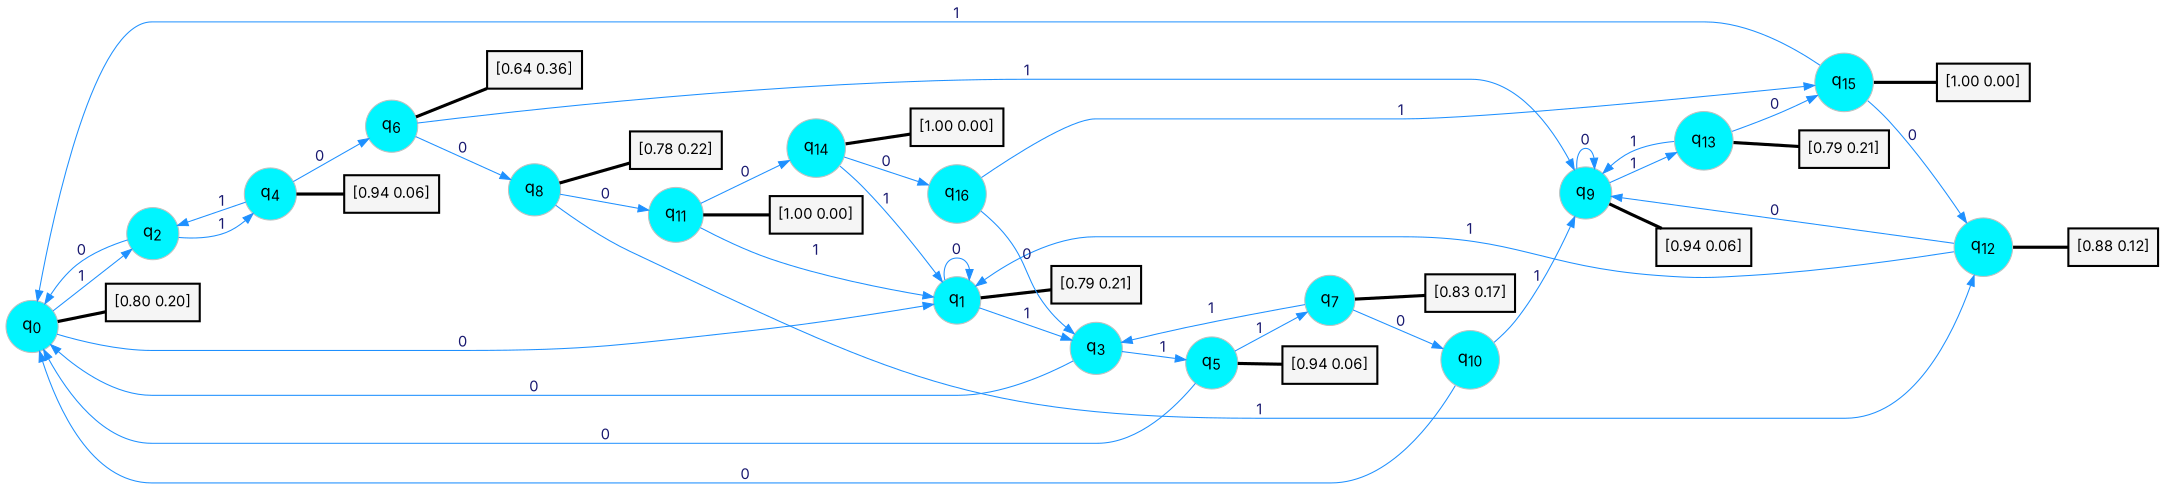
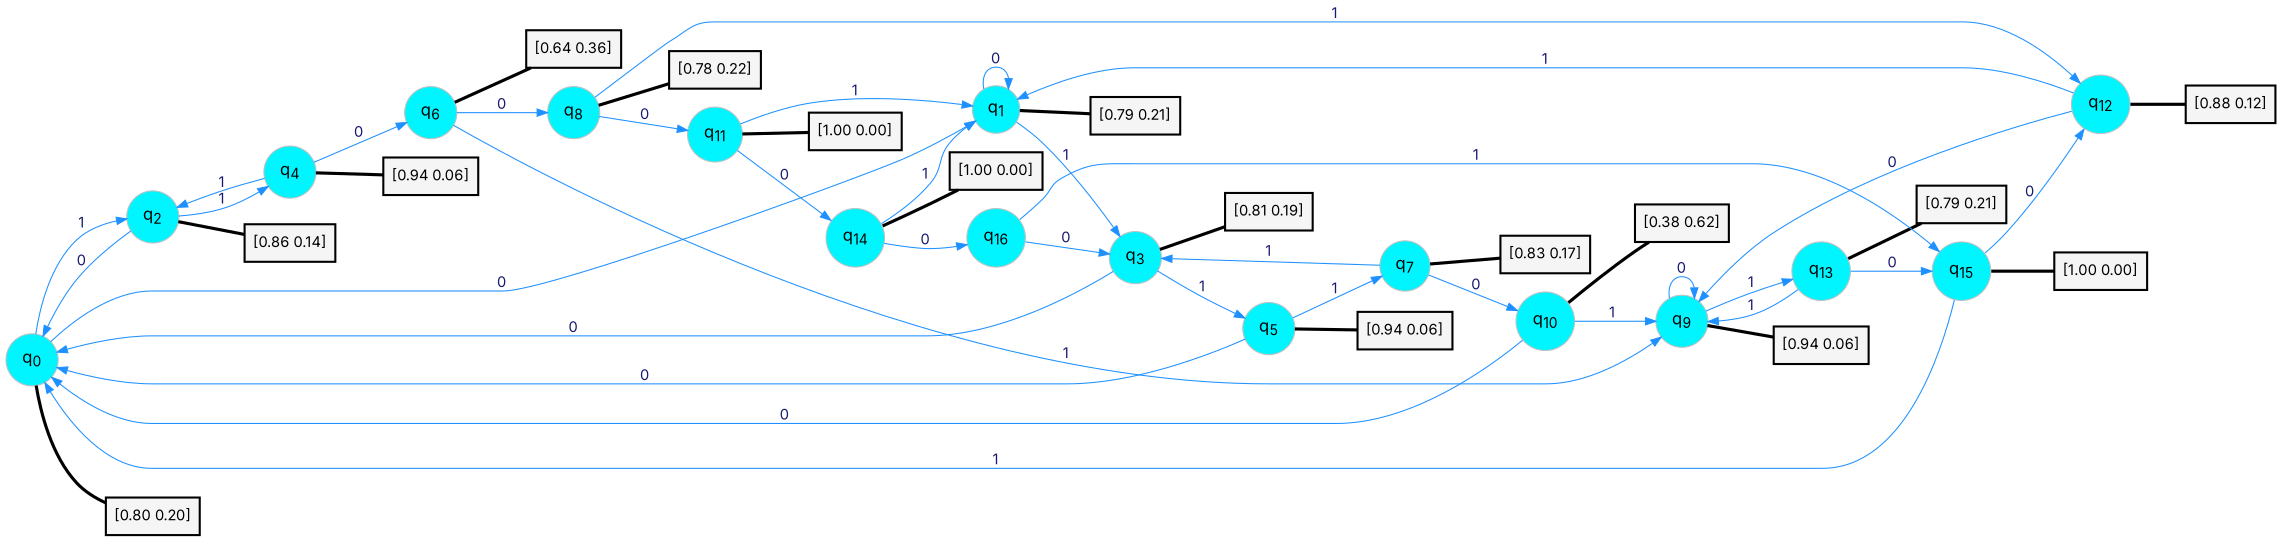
none -> (1269, 212)
none -> (1682, 223)
none -> (290, 243)
